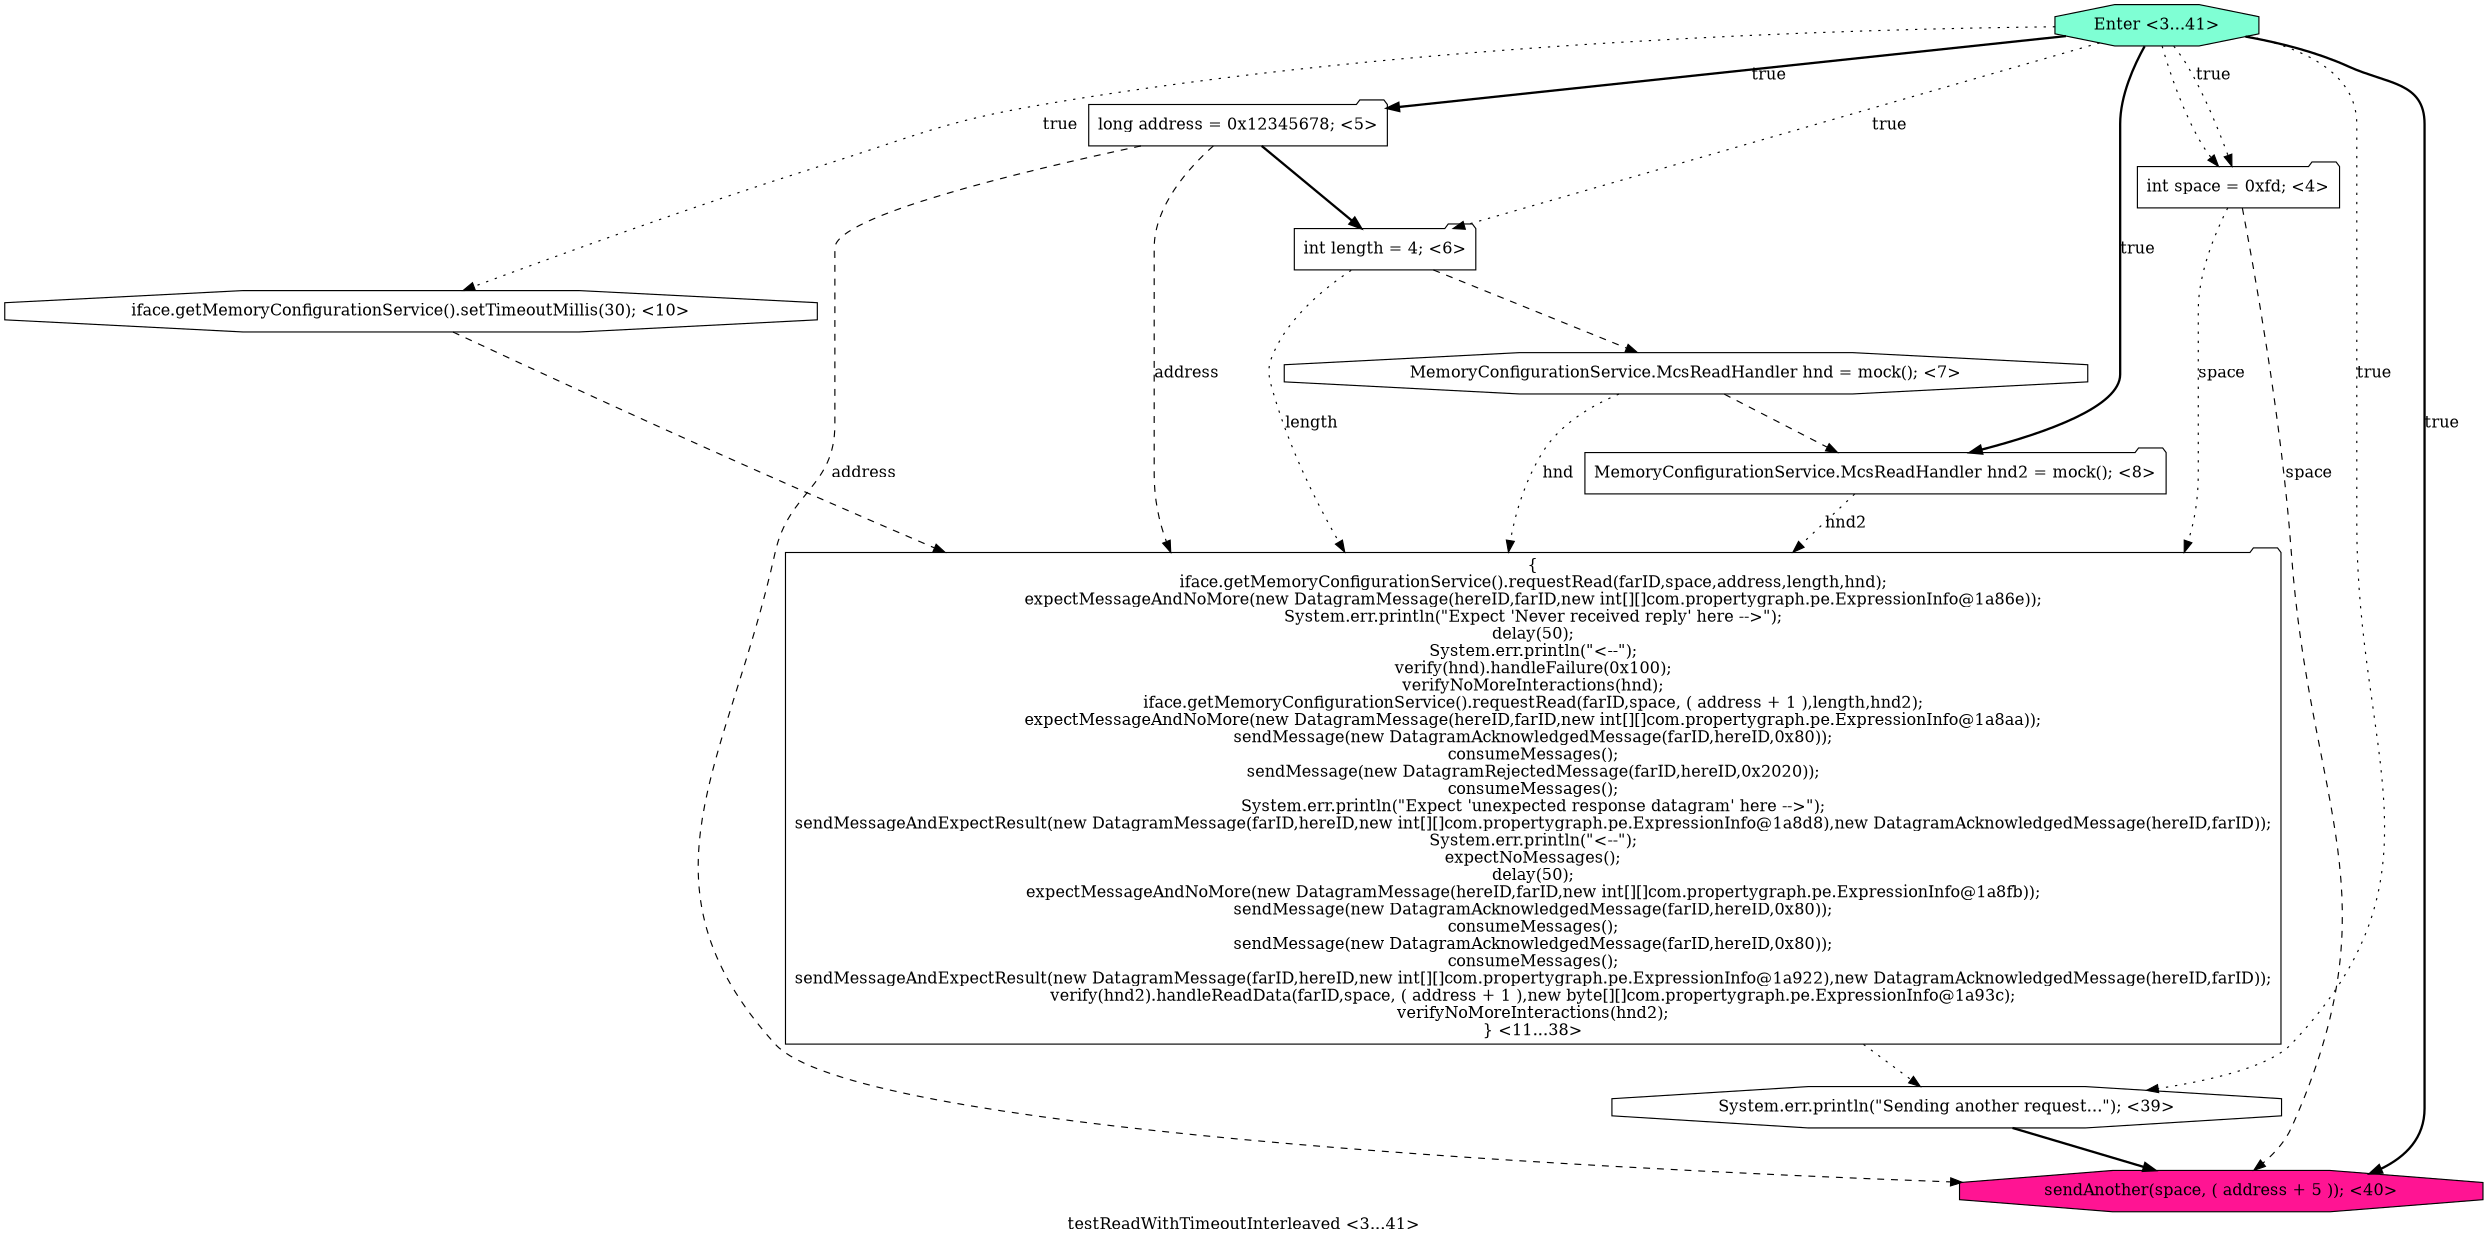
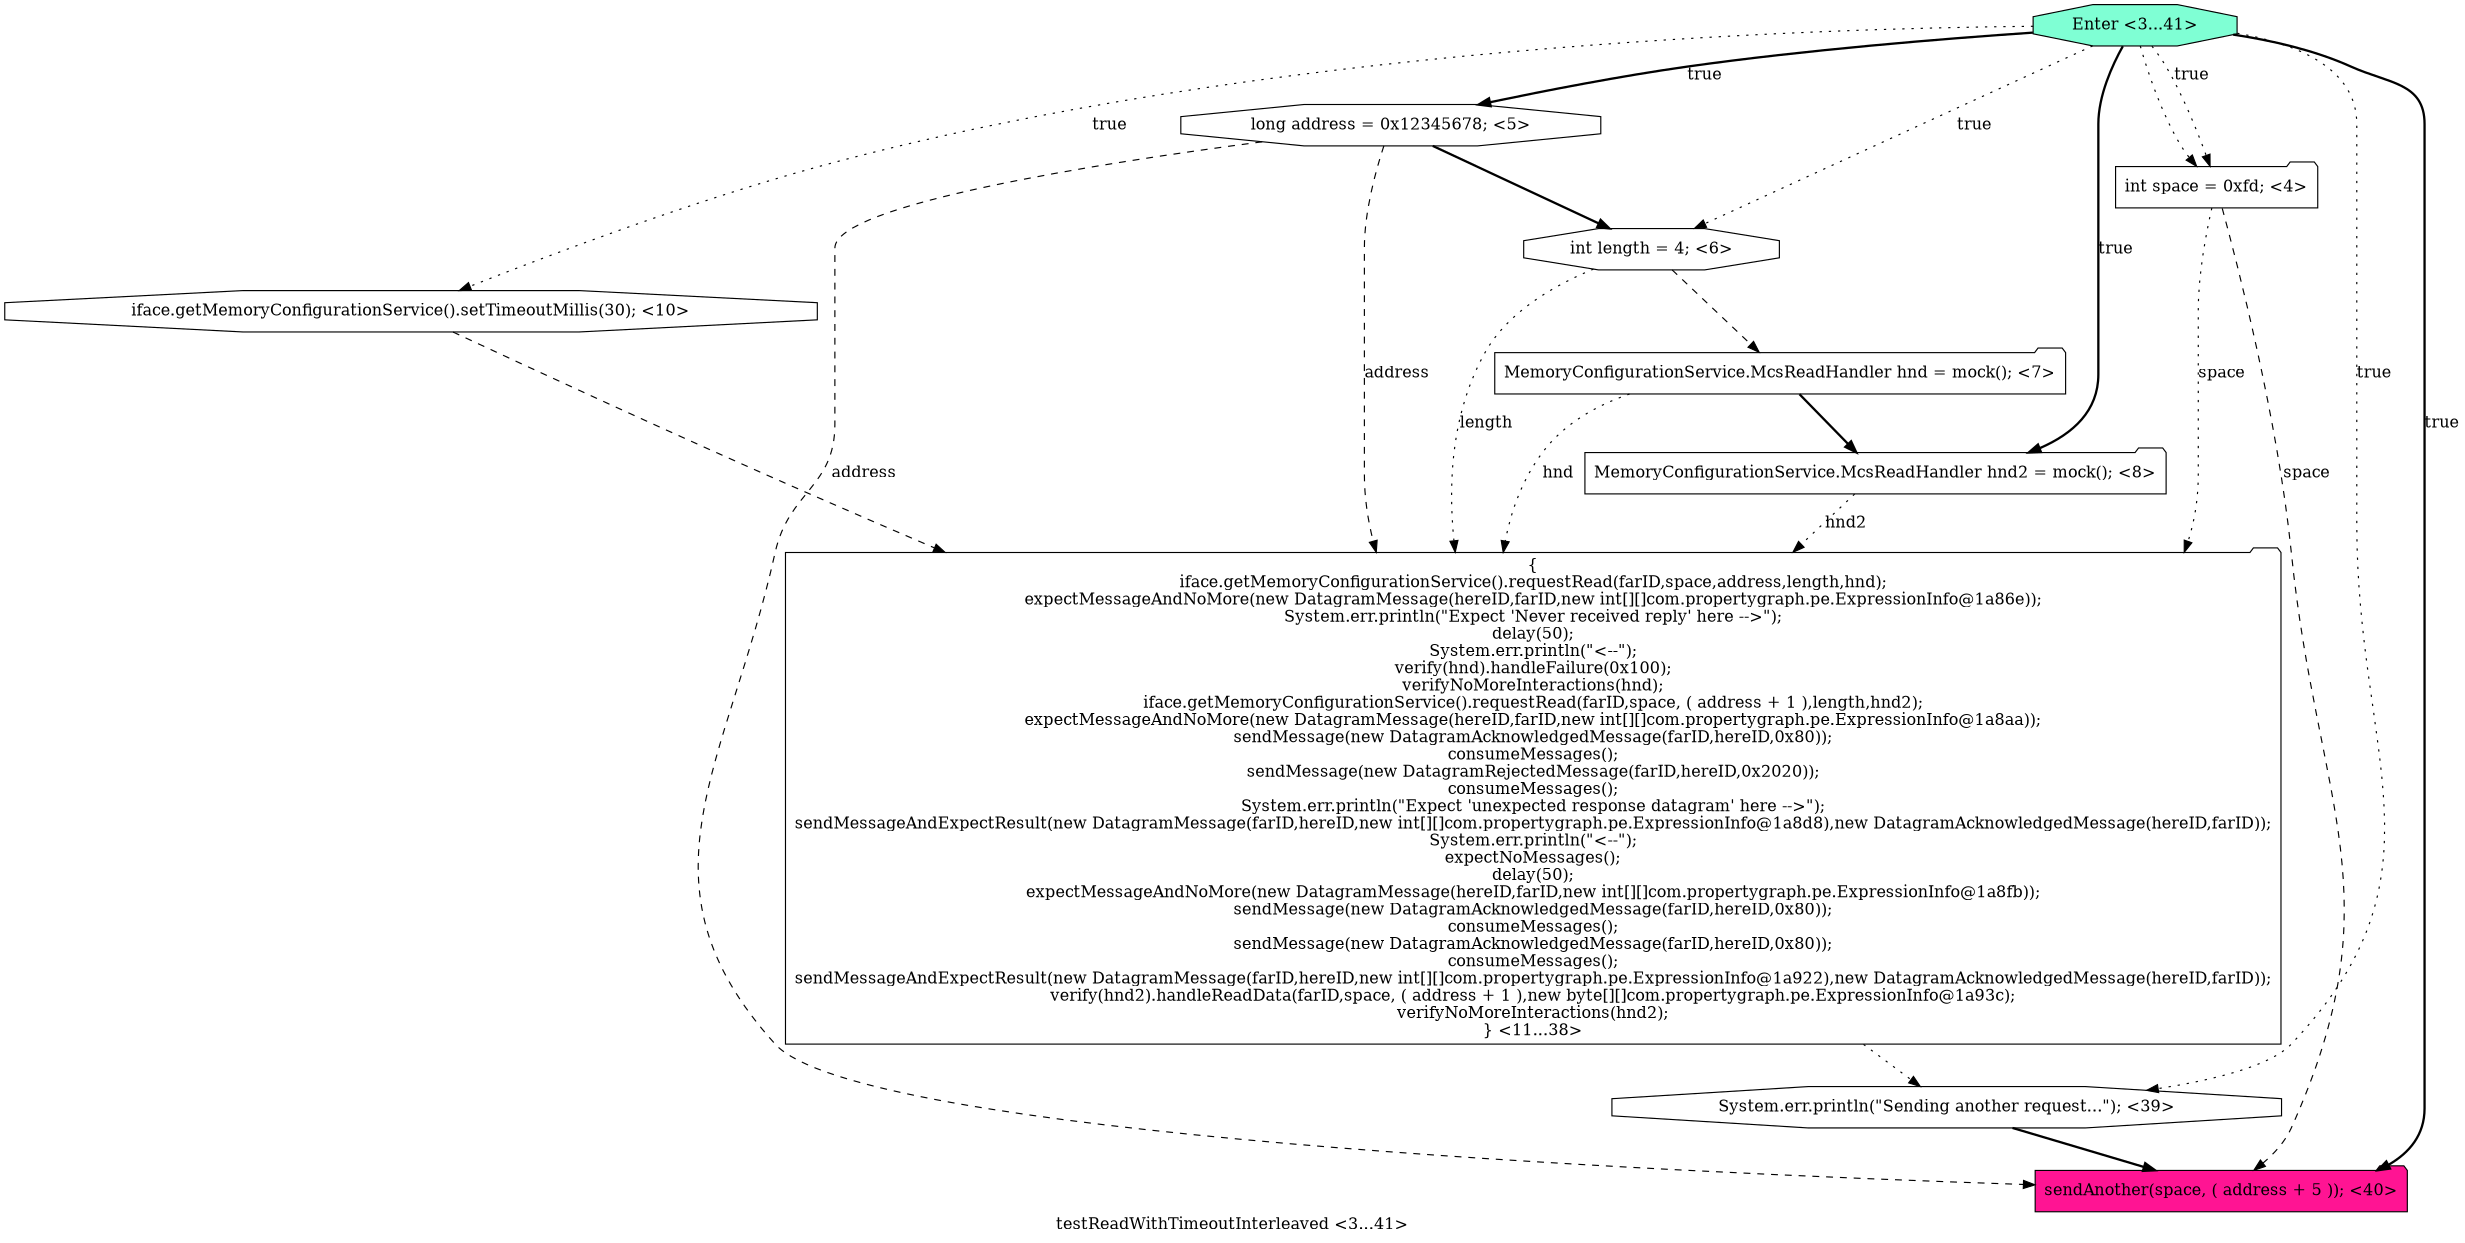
(1238, 125) -> (1391, 125)
(1385, 249) -> (1652, 249)
(1686, 373) -> (1780, 373)
(1776, 421) -> (1824, 419)
(2221, 1191) -> (2221, 1191)
